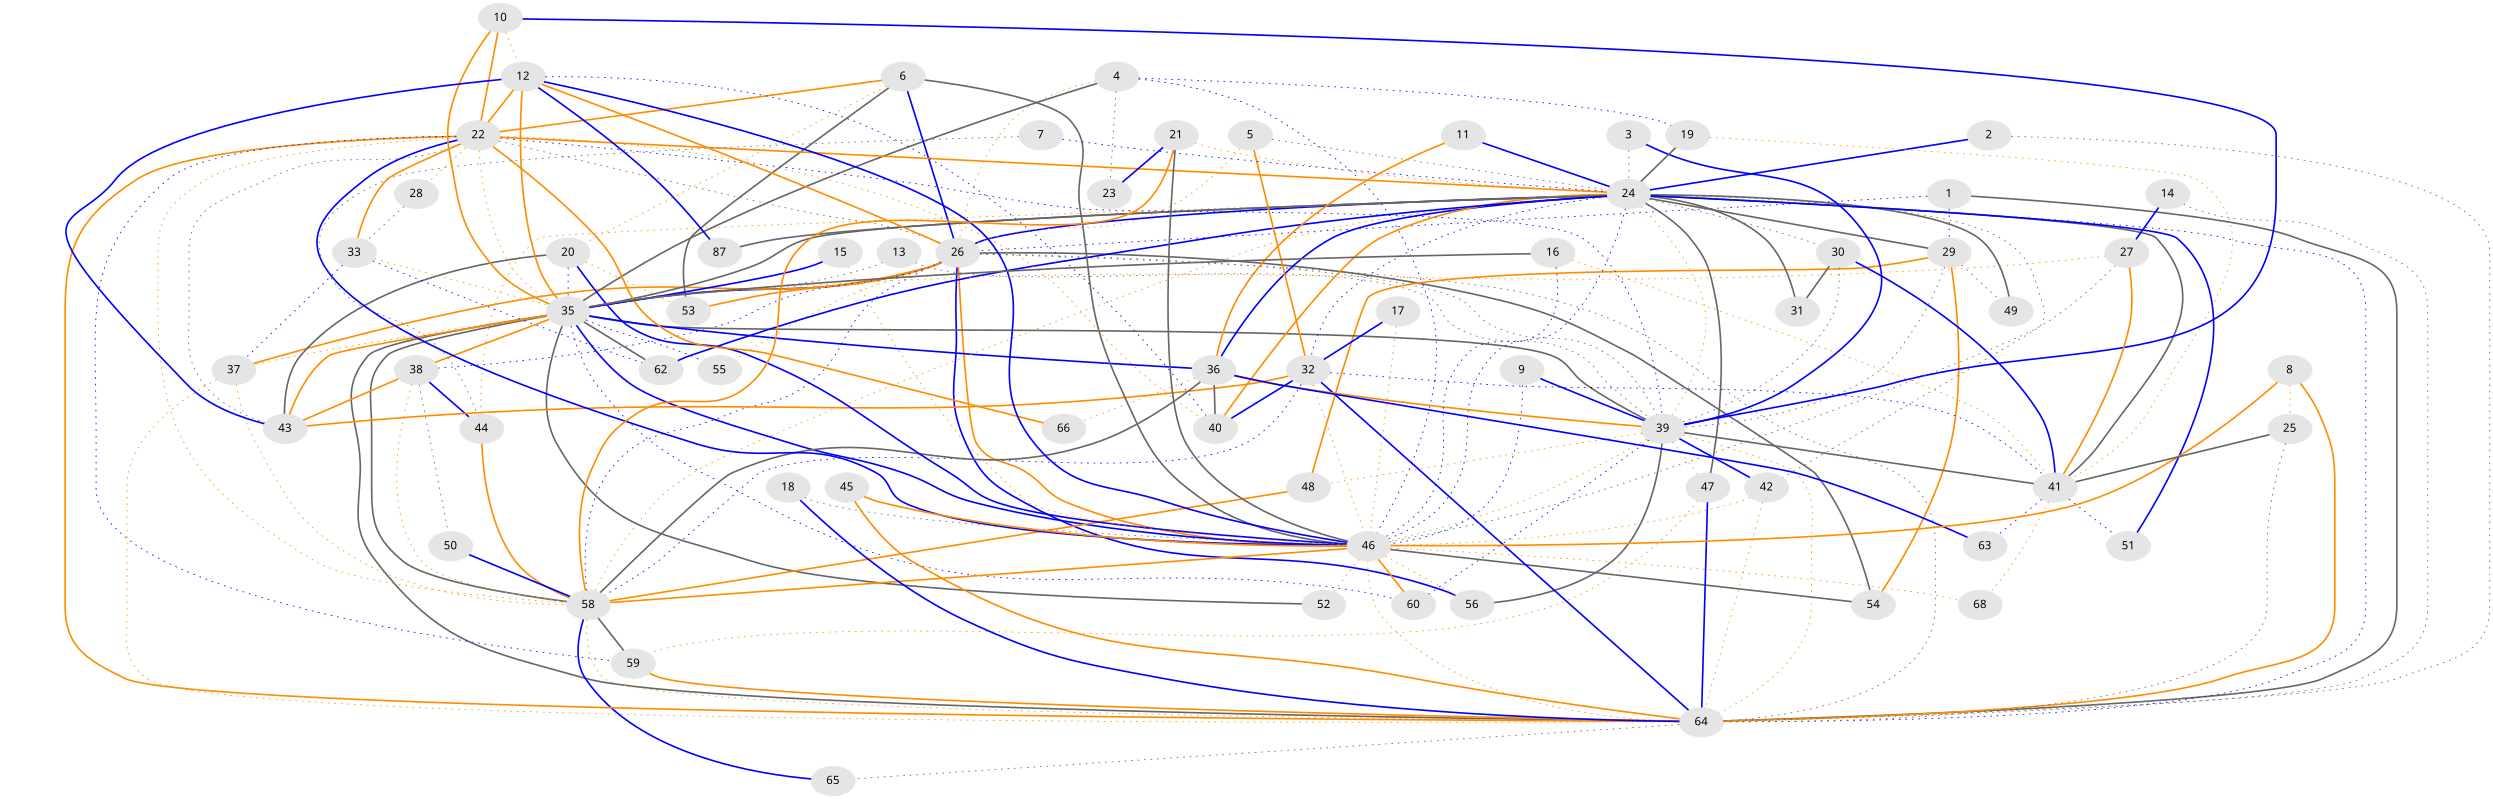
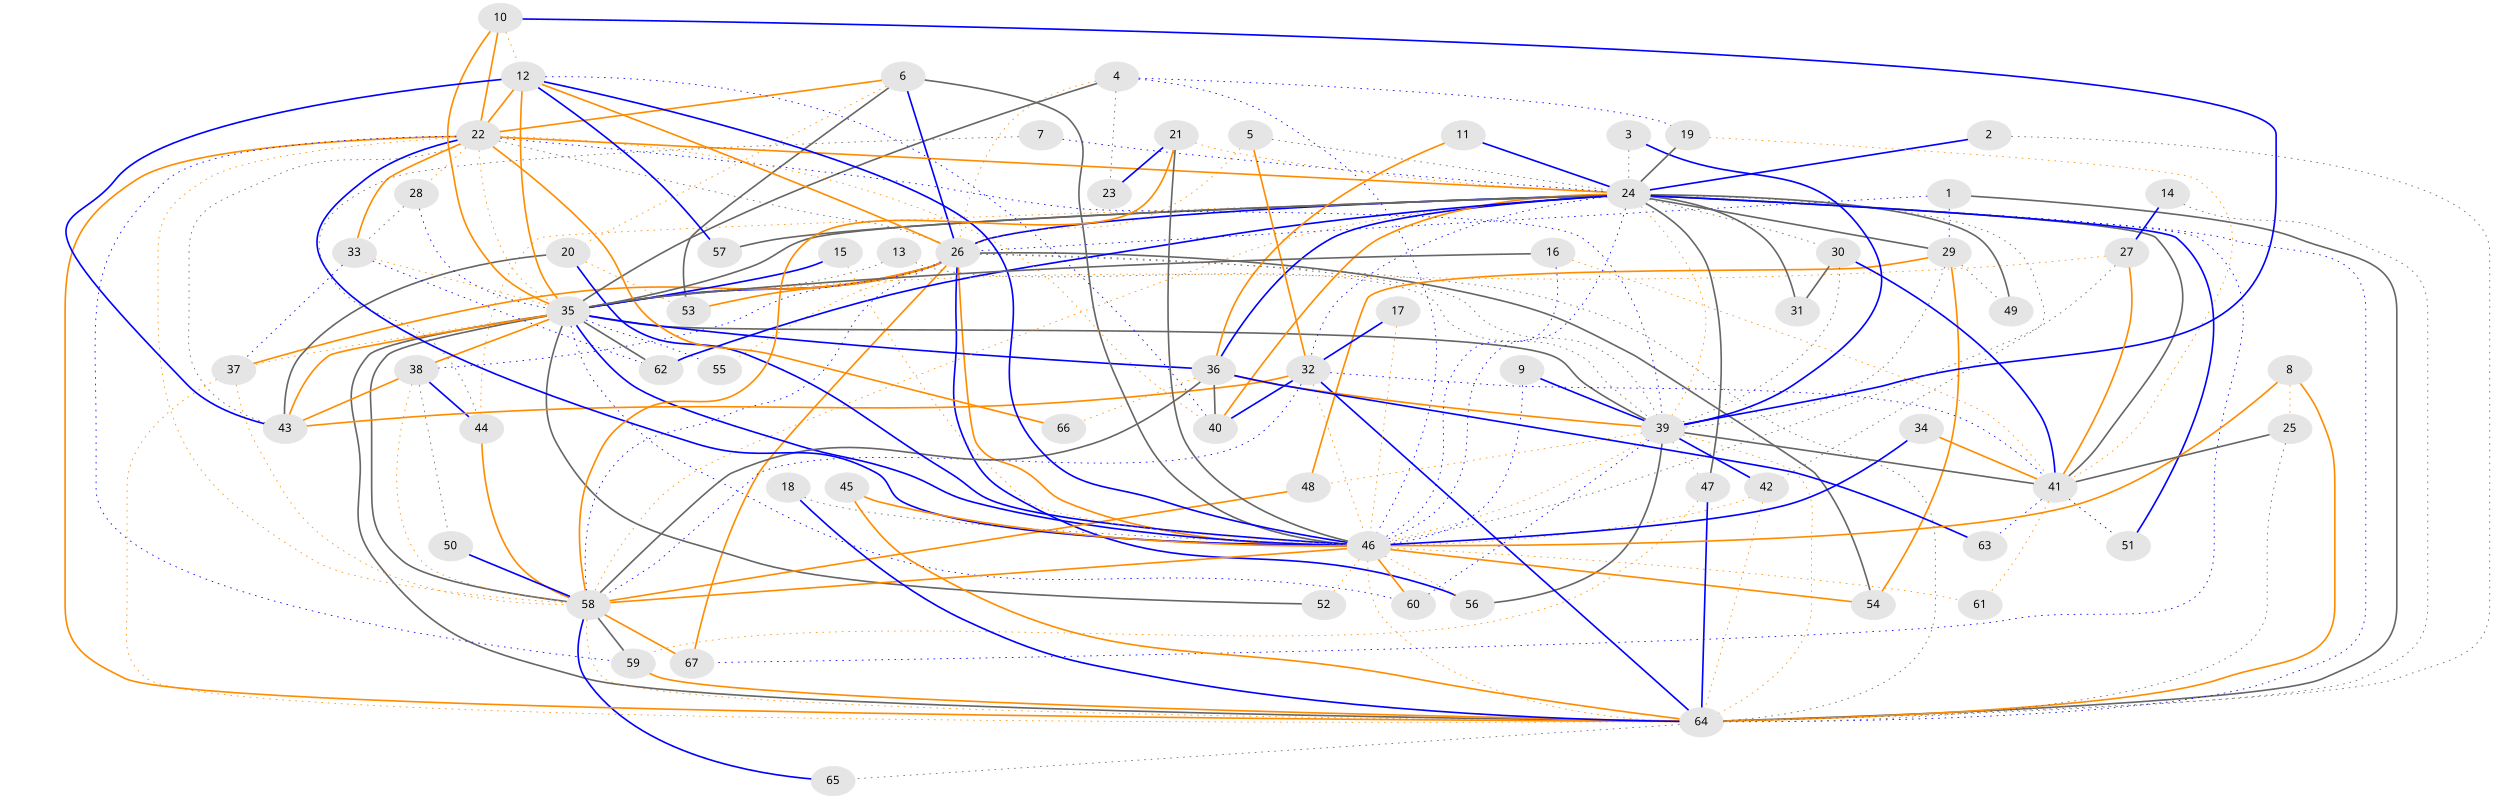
(720, 253) -> (720, 253)
(568, 282) -> (462, 277)
none -> (1921, 429)
(1633, 577) -> (1633, 577)
(1980, 605) -> (1980, 605)
none -> (692, 664)
